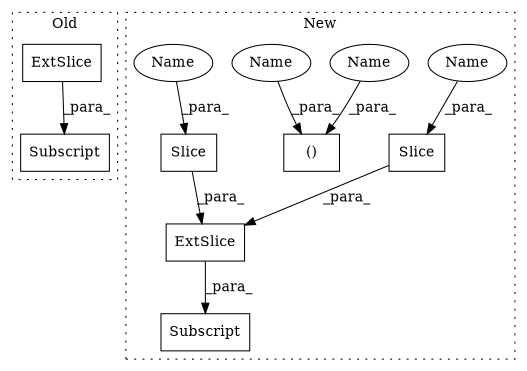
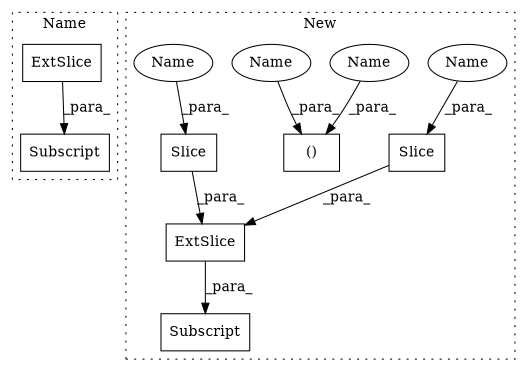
(65, 24) -> (65, 24)
